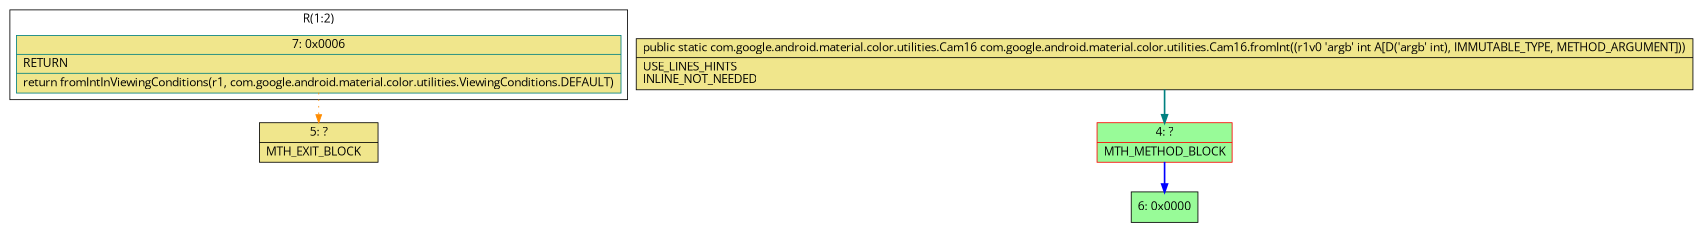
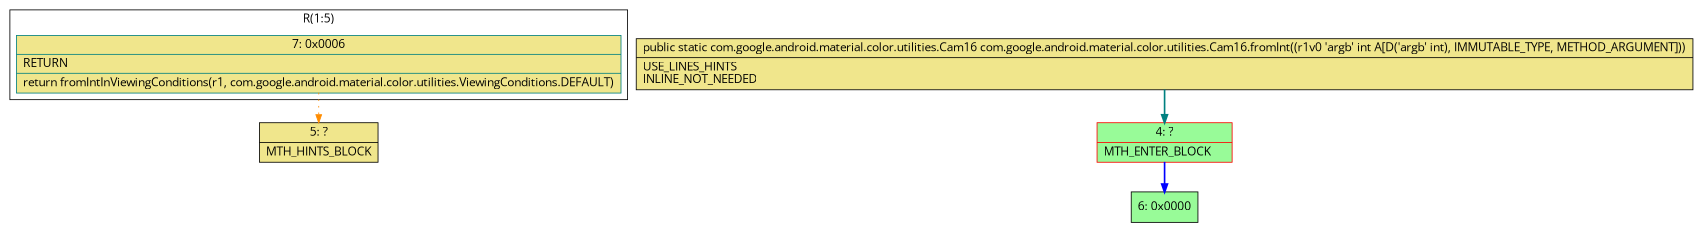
(319, 19) -> (319, 19)
(313, 152) -> (319, 152)
(1165, 152) -> (1157, 152)
